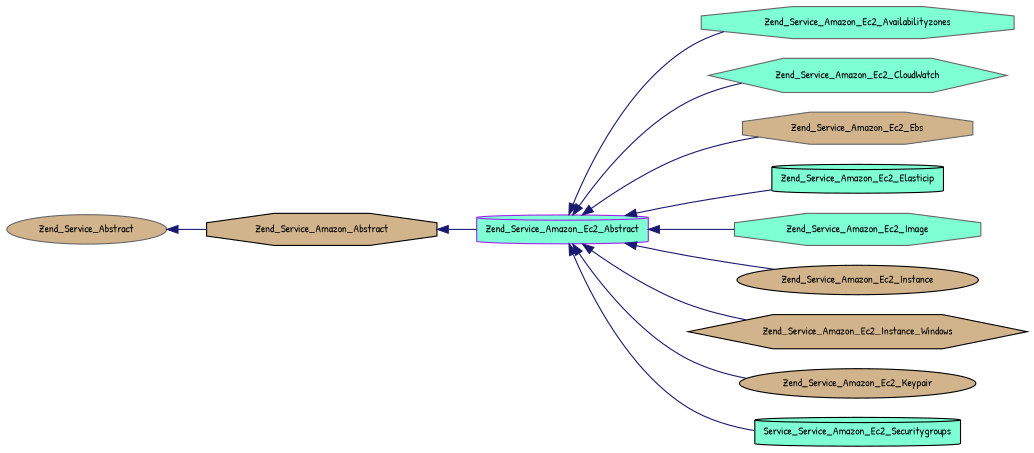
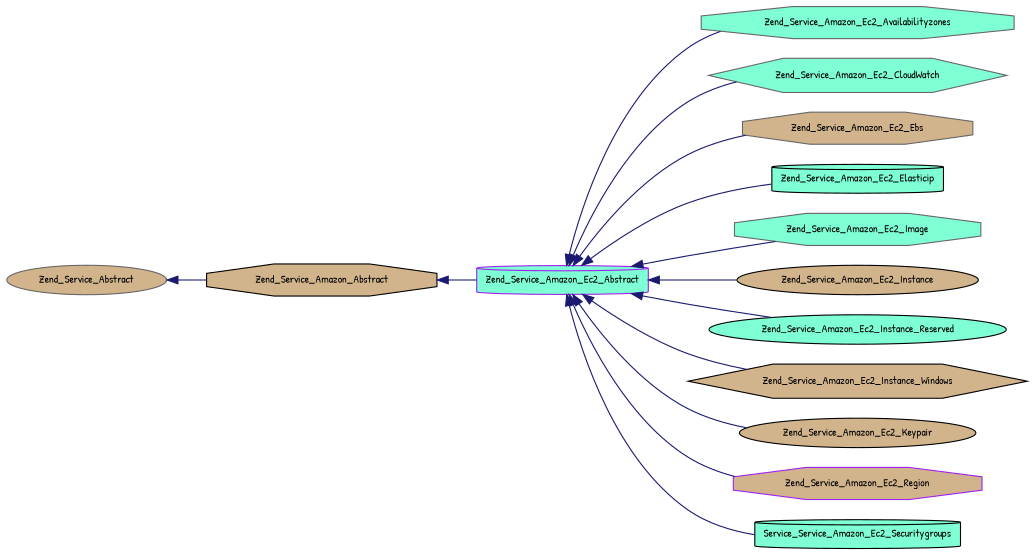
none -> (858, 329)
none -> (858, 483)
